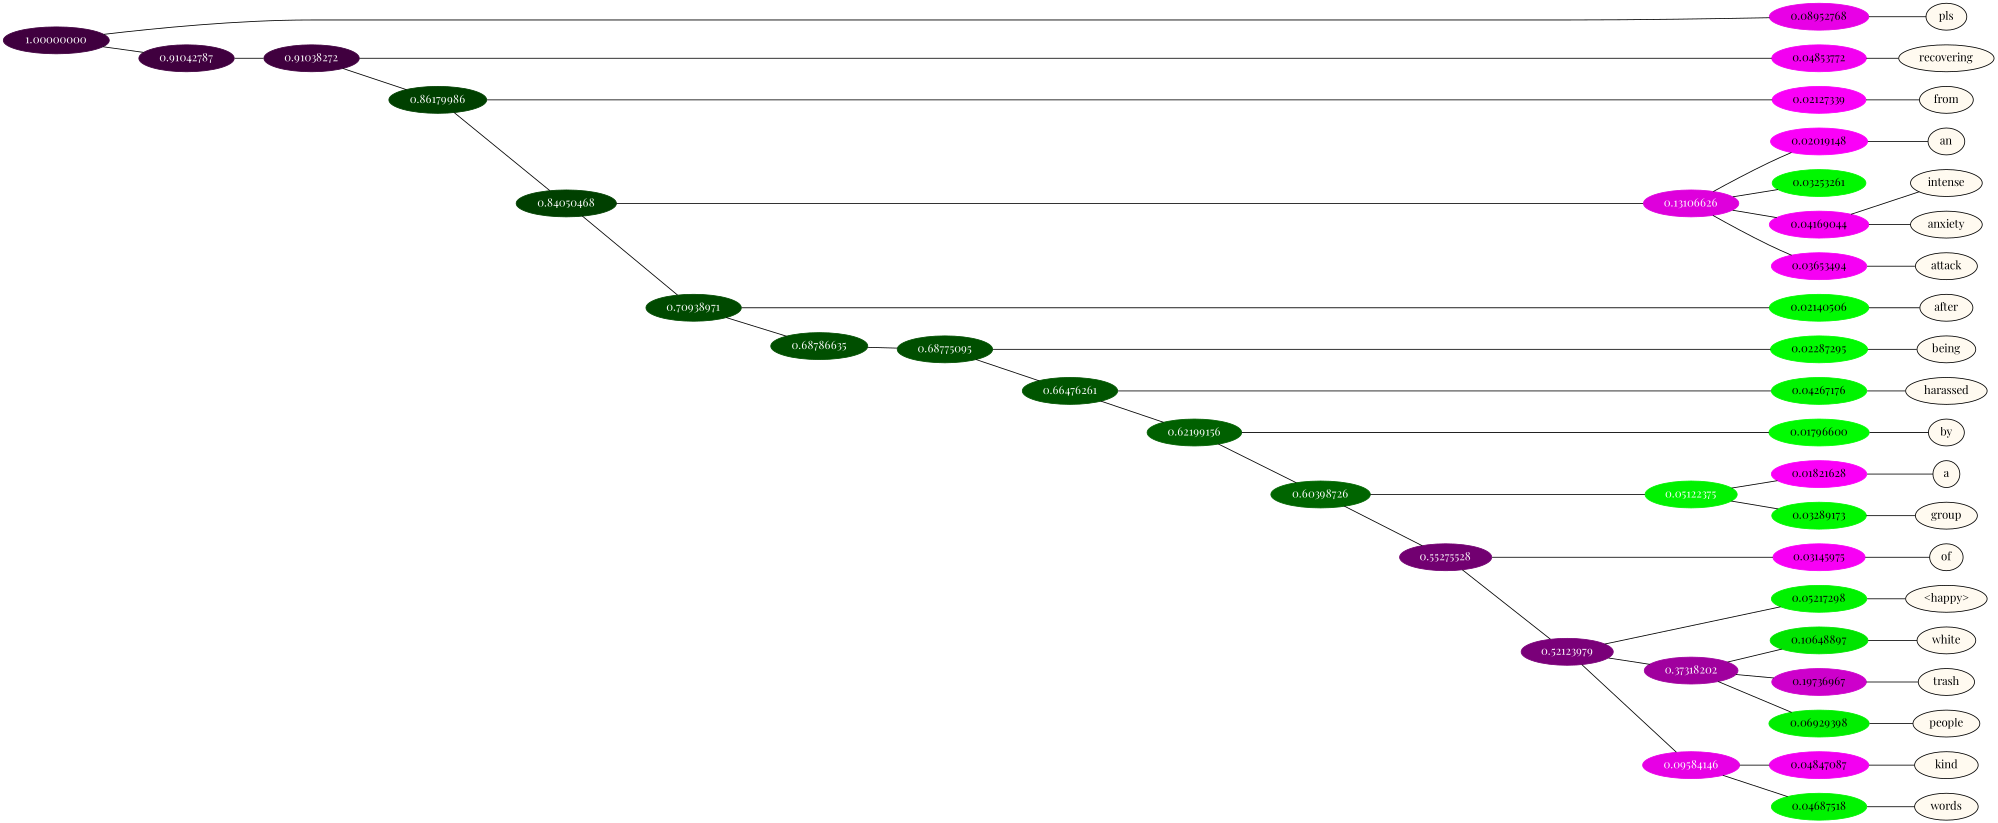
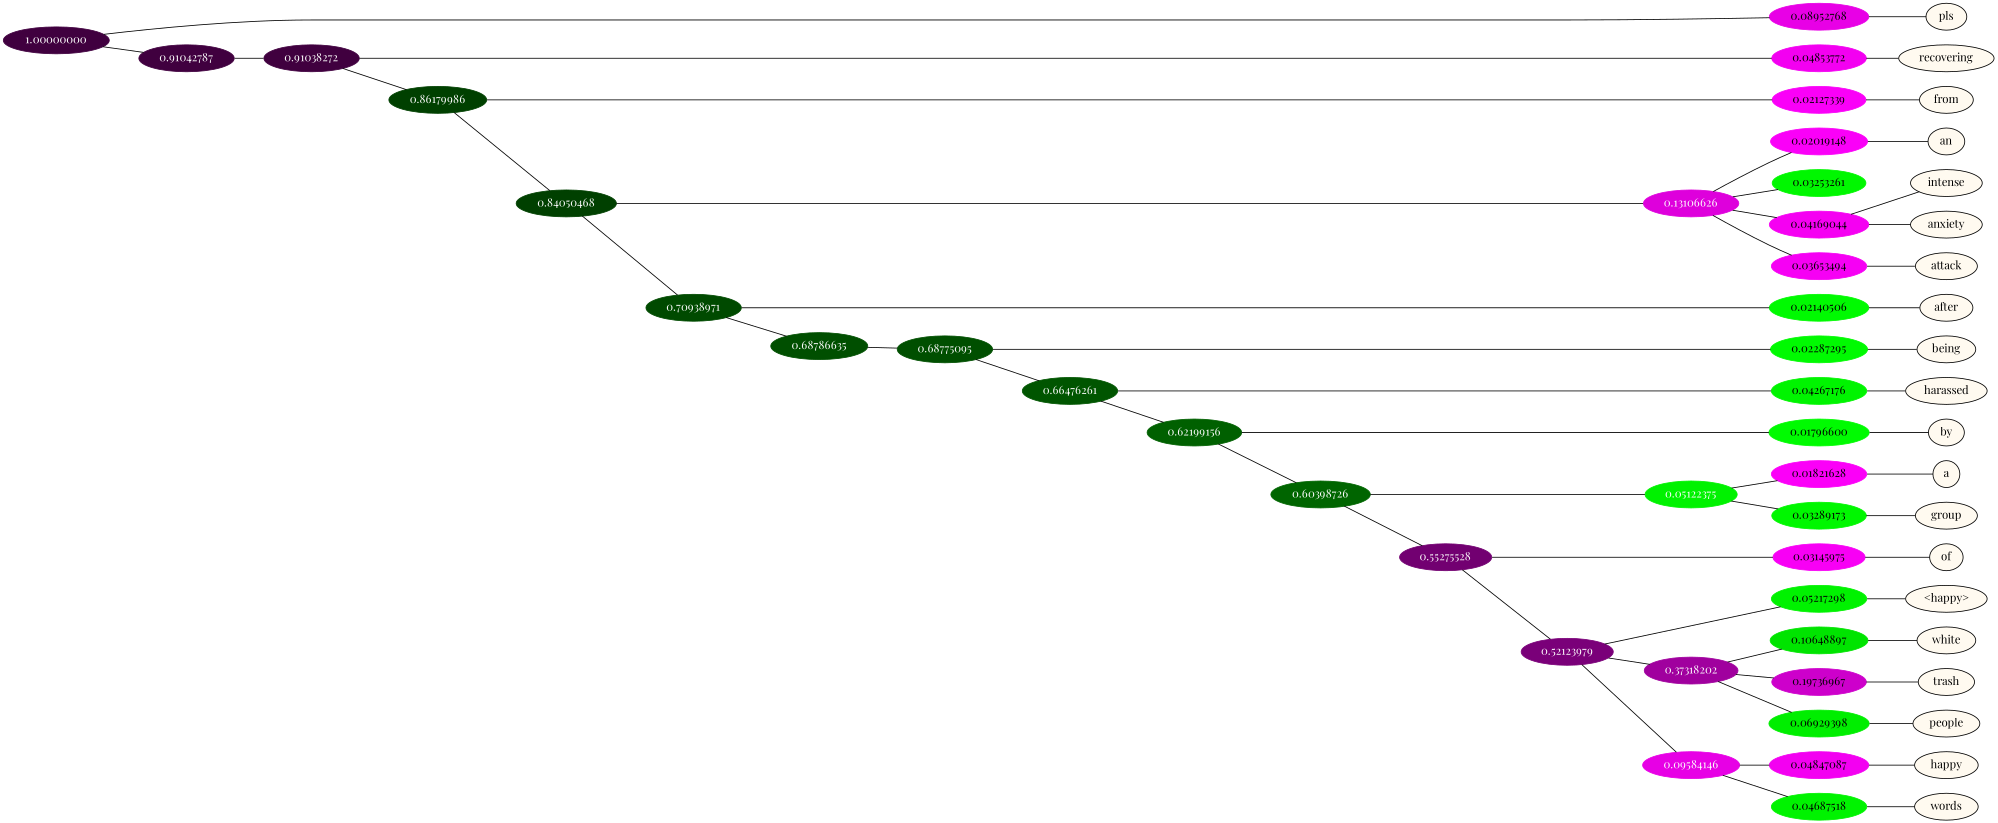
(1946, 765) -> (1946, 765)
